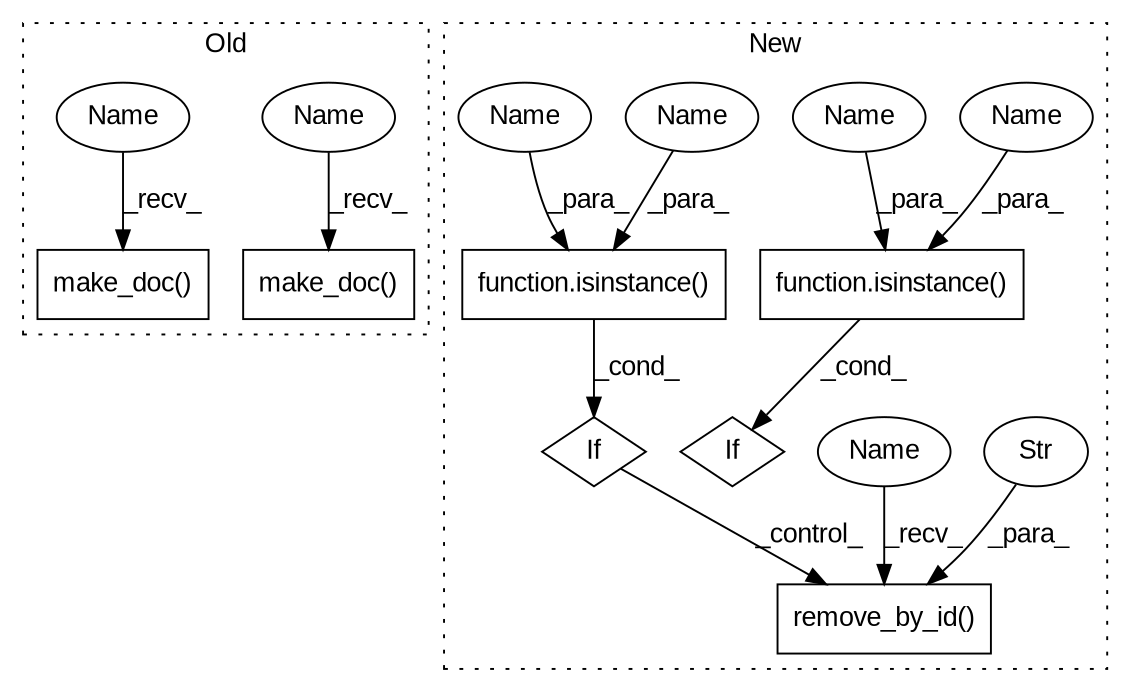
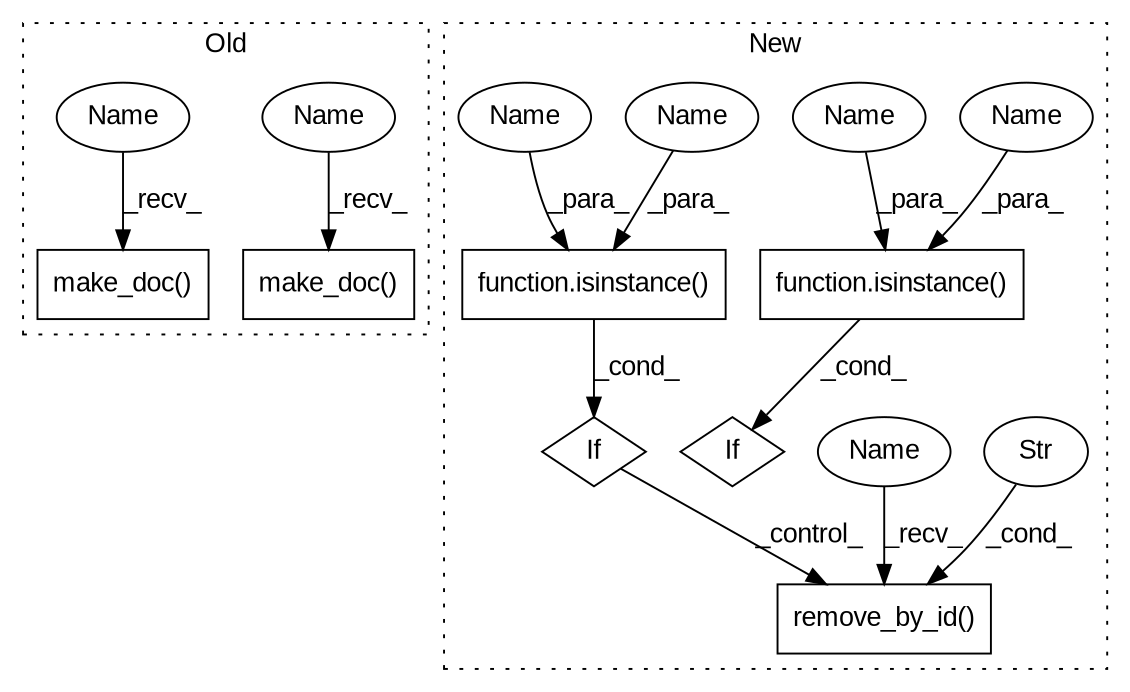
(1029, 535) -> (1029, 535)
